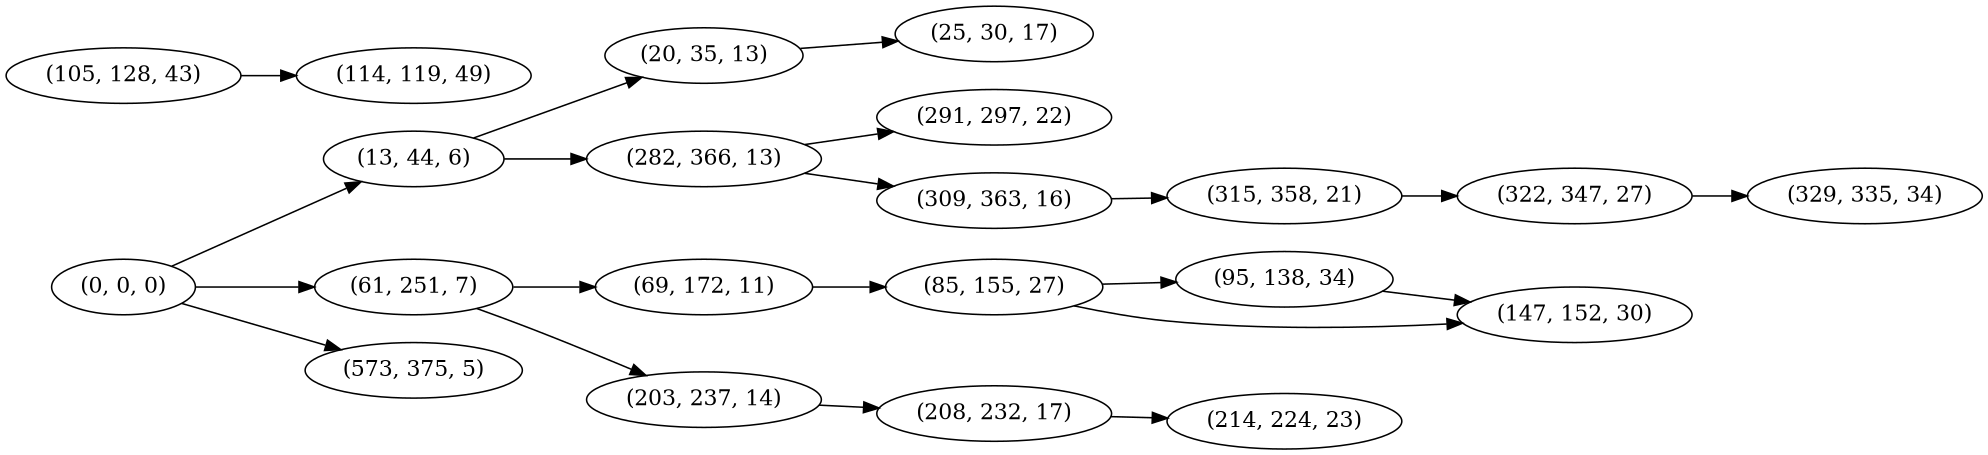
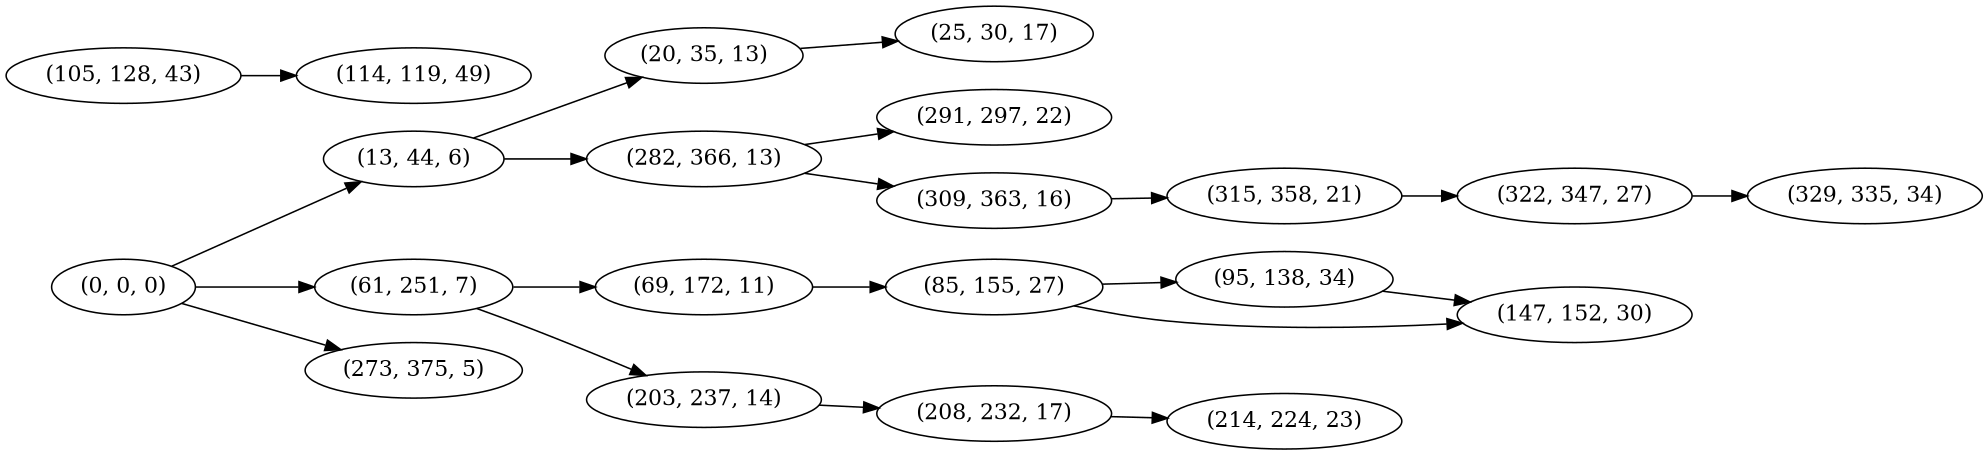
(414, 370) -> (414, 370)
